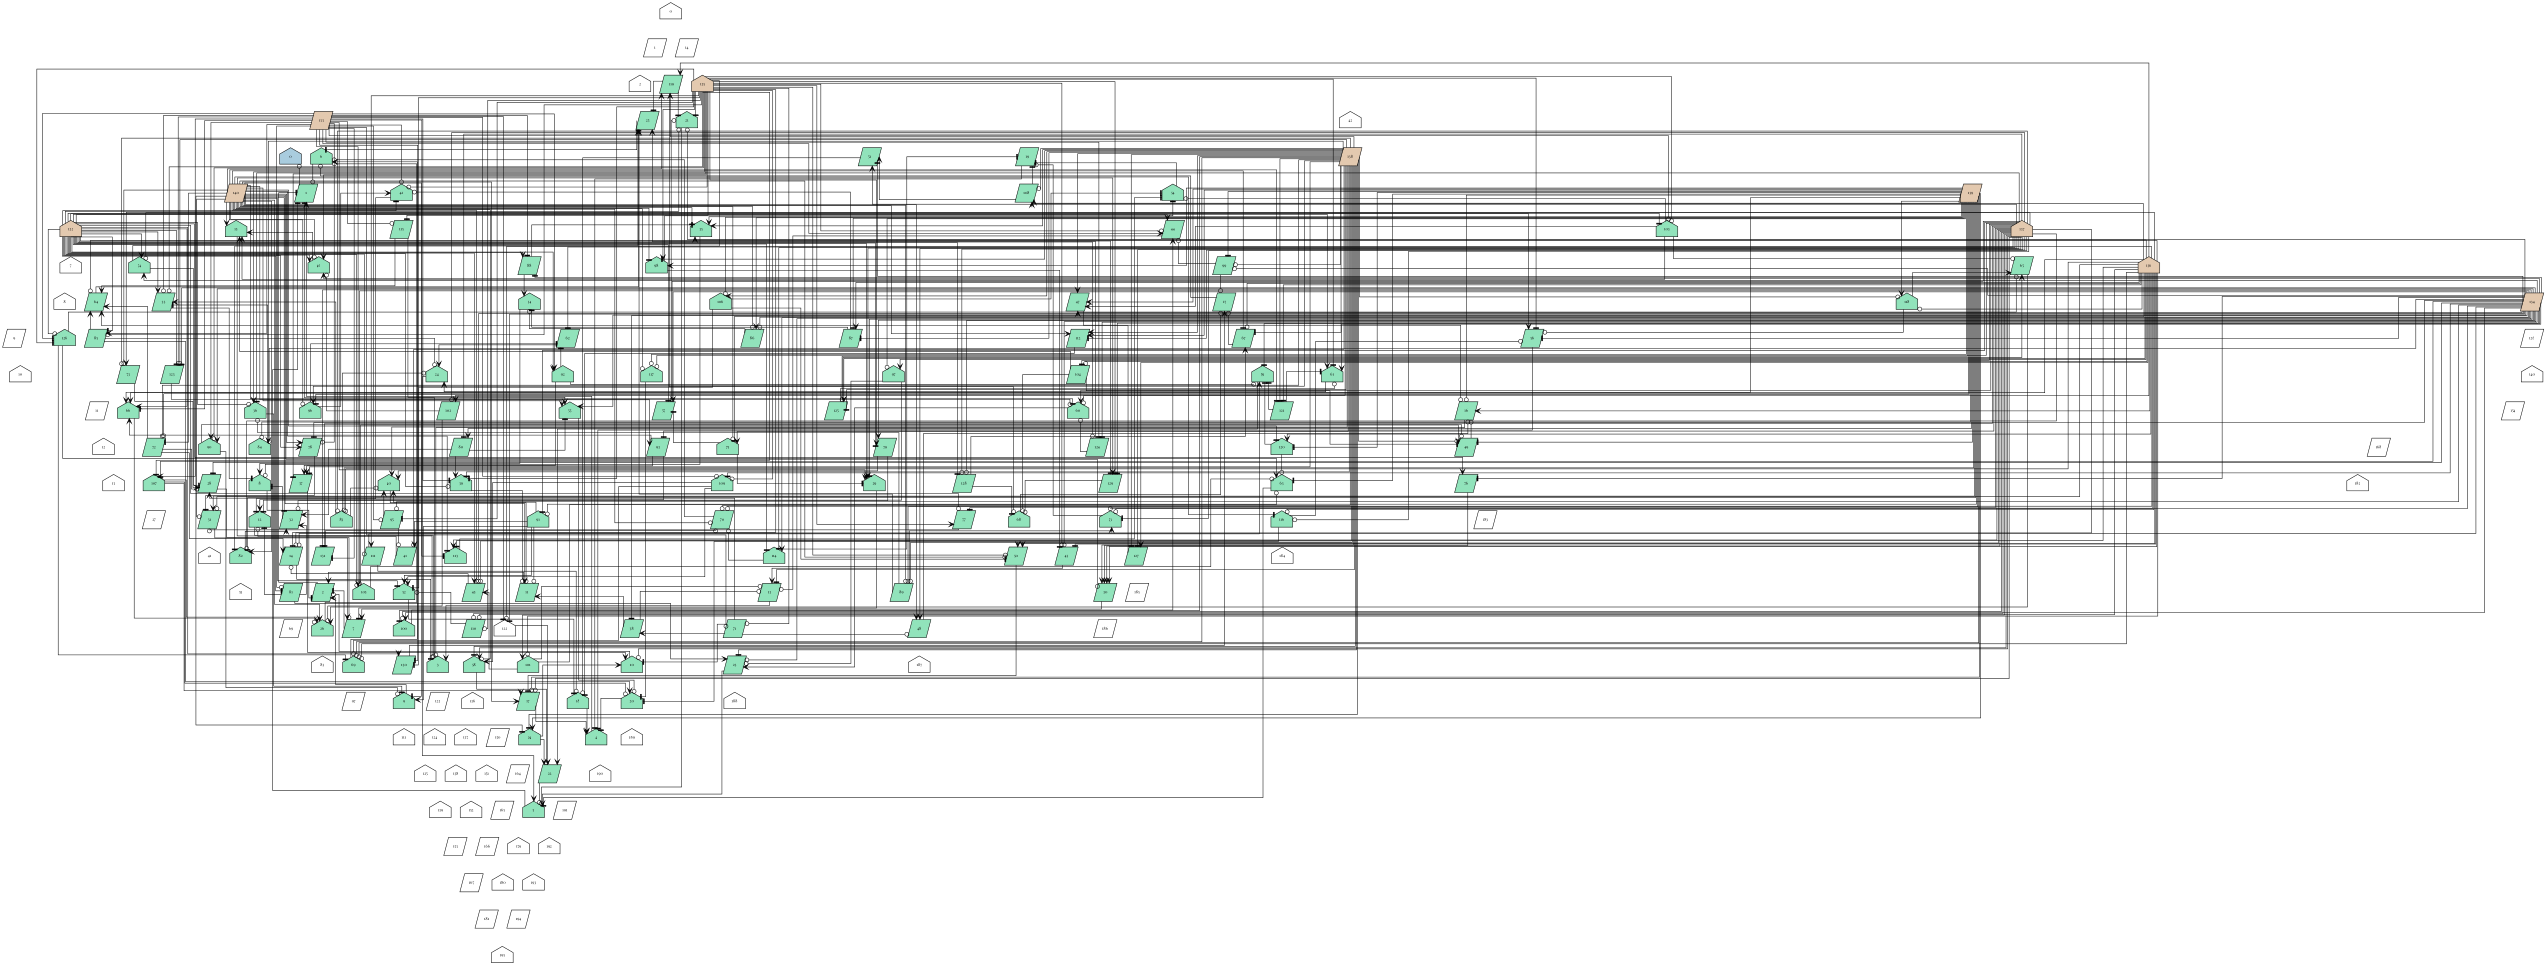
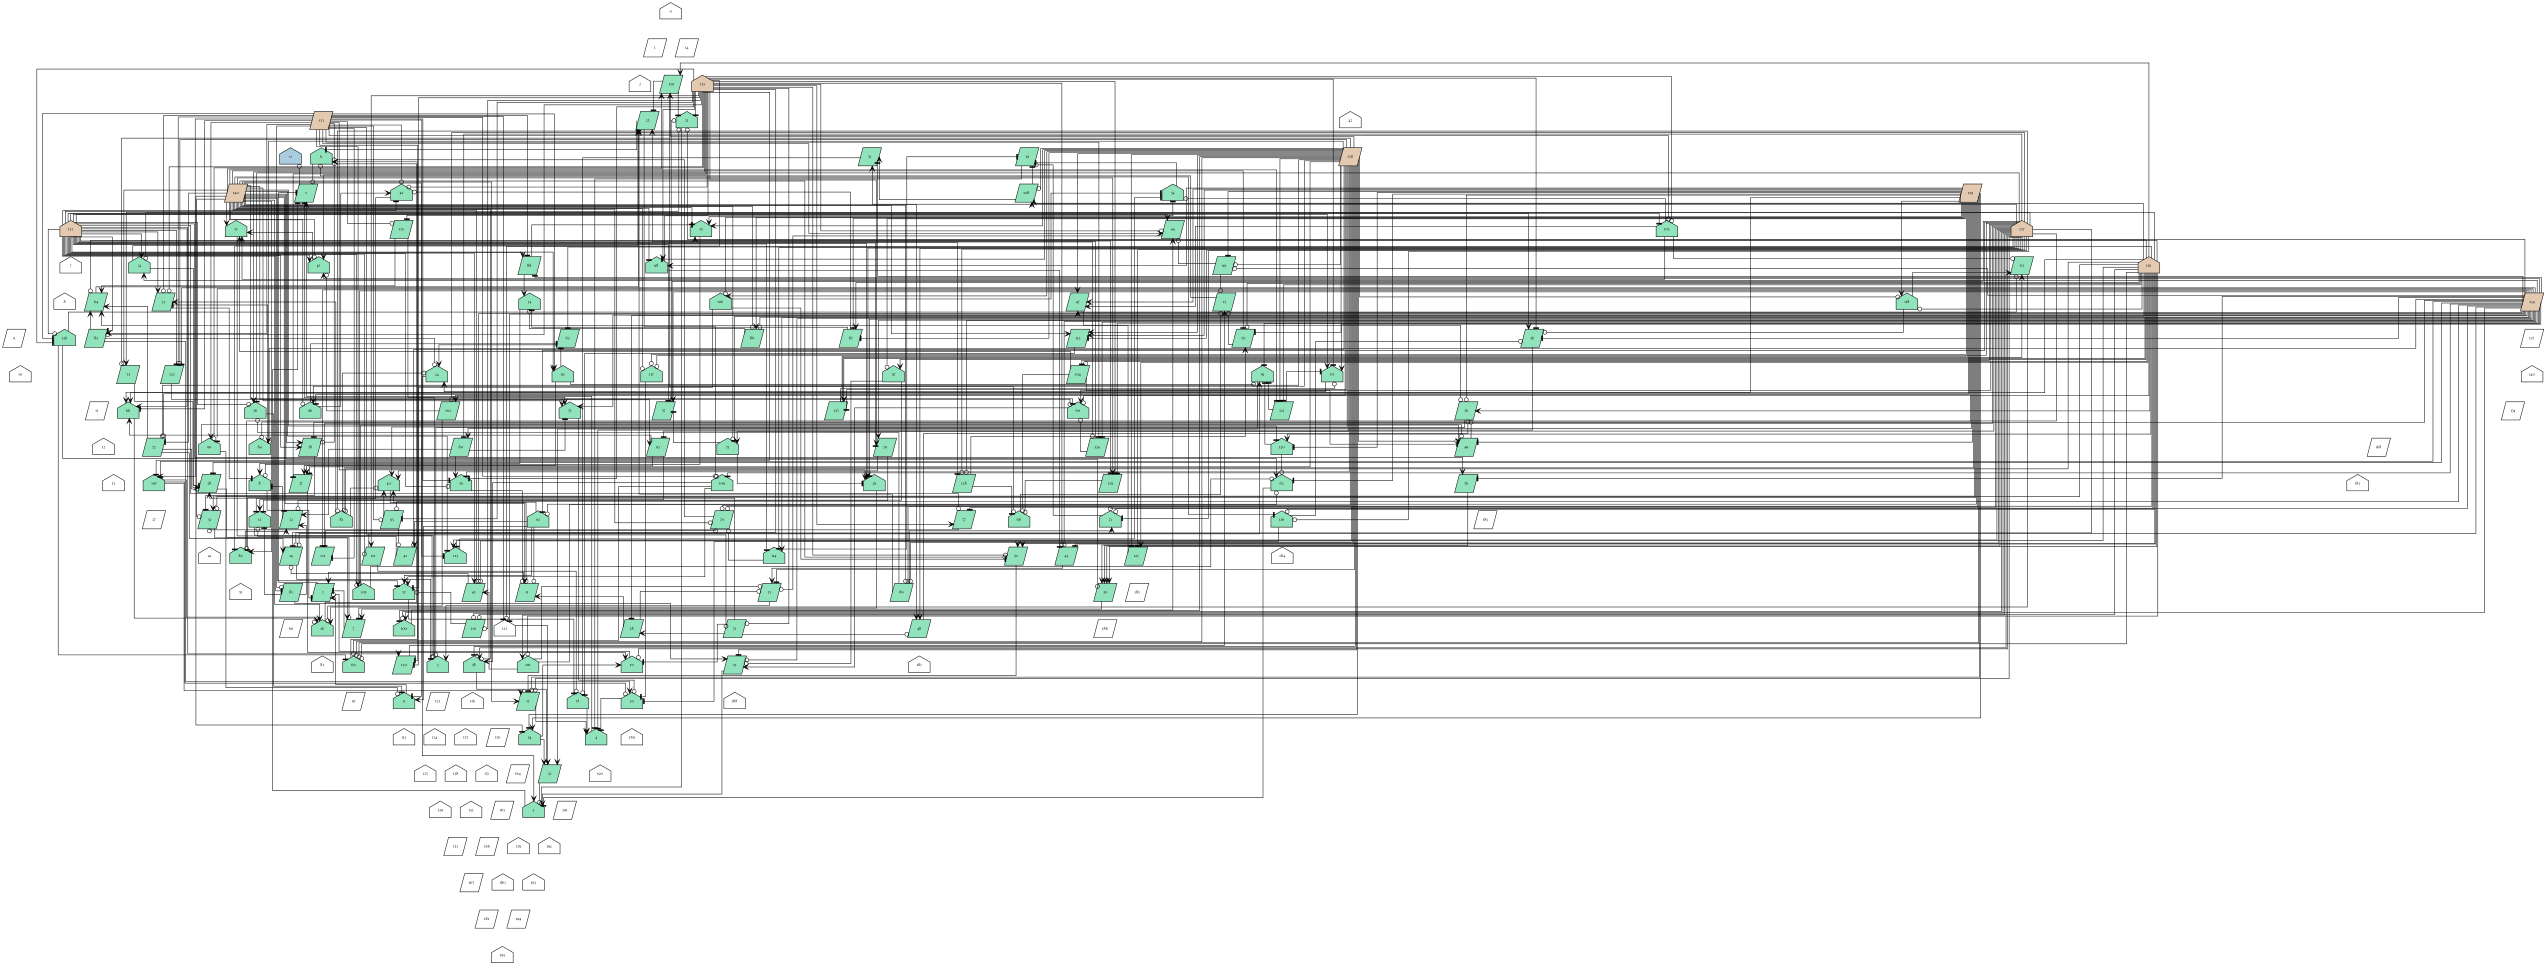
(1303, 289) -> (1303, 289)
(773, 335) -> (655, 327)
